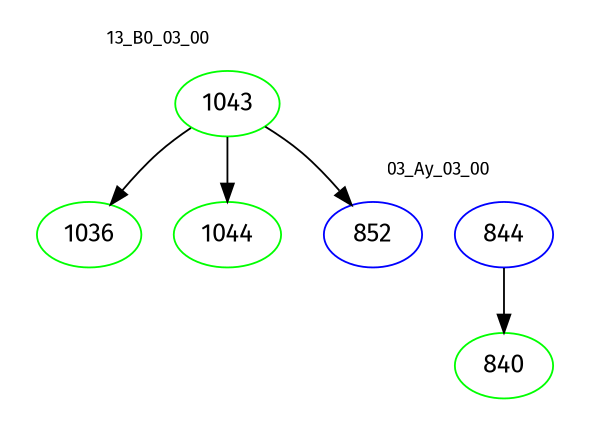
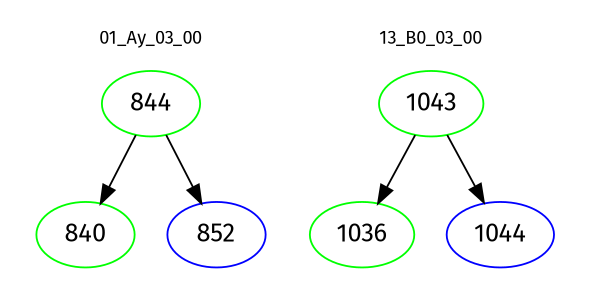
(438, 170) -> (151, 39)
(321, 171) -> (180, 161)
(227, 235) -> (500, 235)
(504, 235) -> (151, 104)
